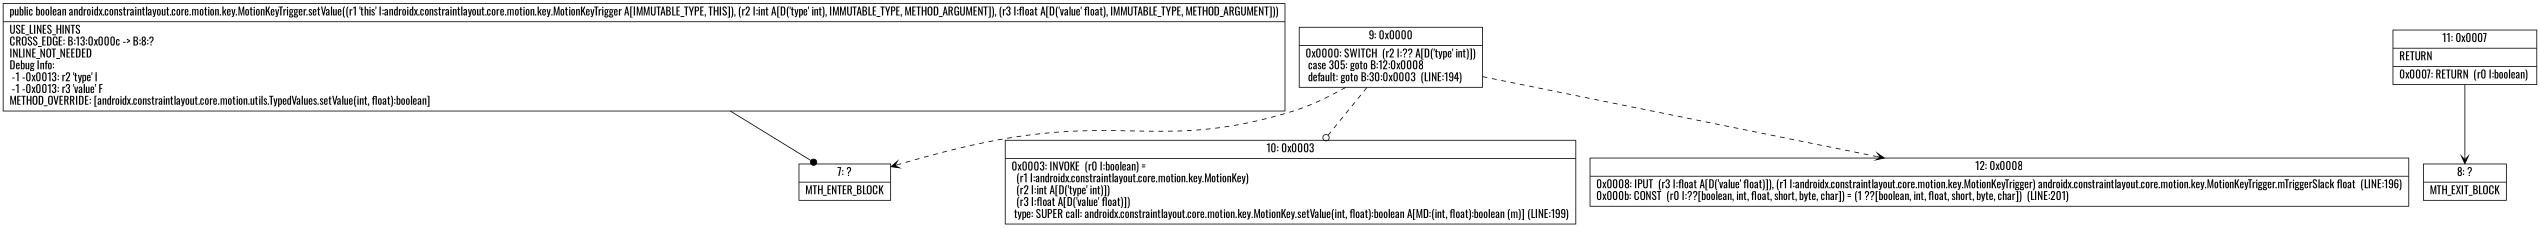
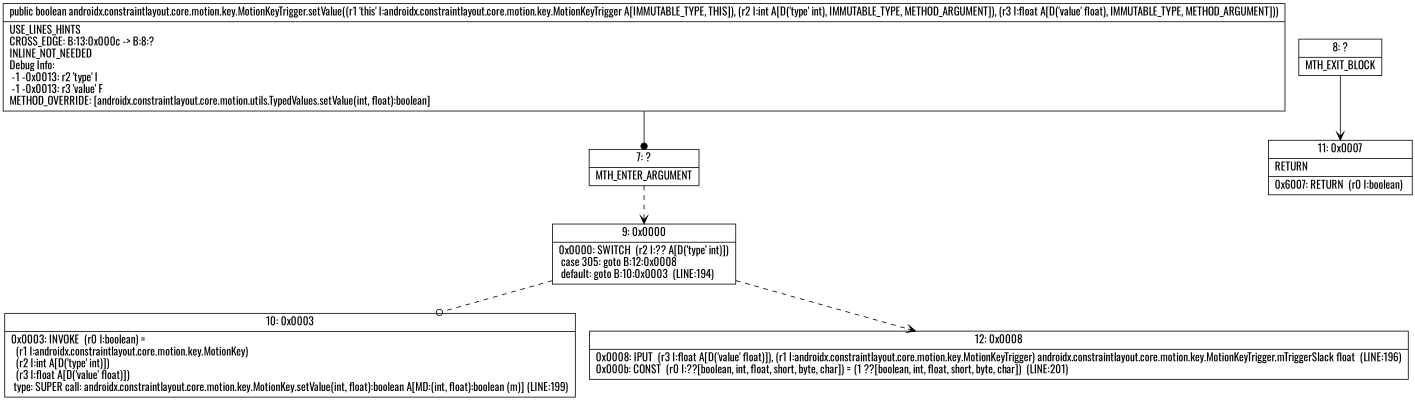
(2465, 75) -> (1340, 185)
(1384, 78) -> (637, 275)
(2465, 120) -> (1340, 104)
(1124, 131) -> (644, 201)
(845, 191) -> (644, 176)
